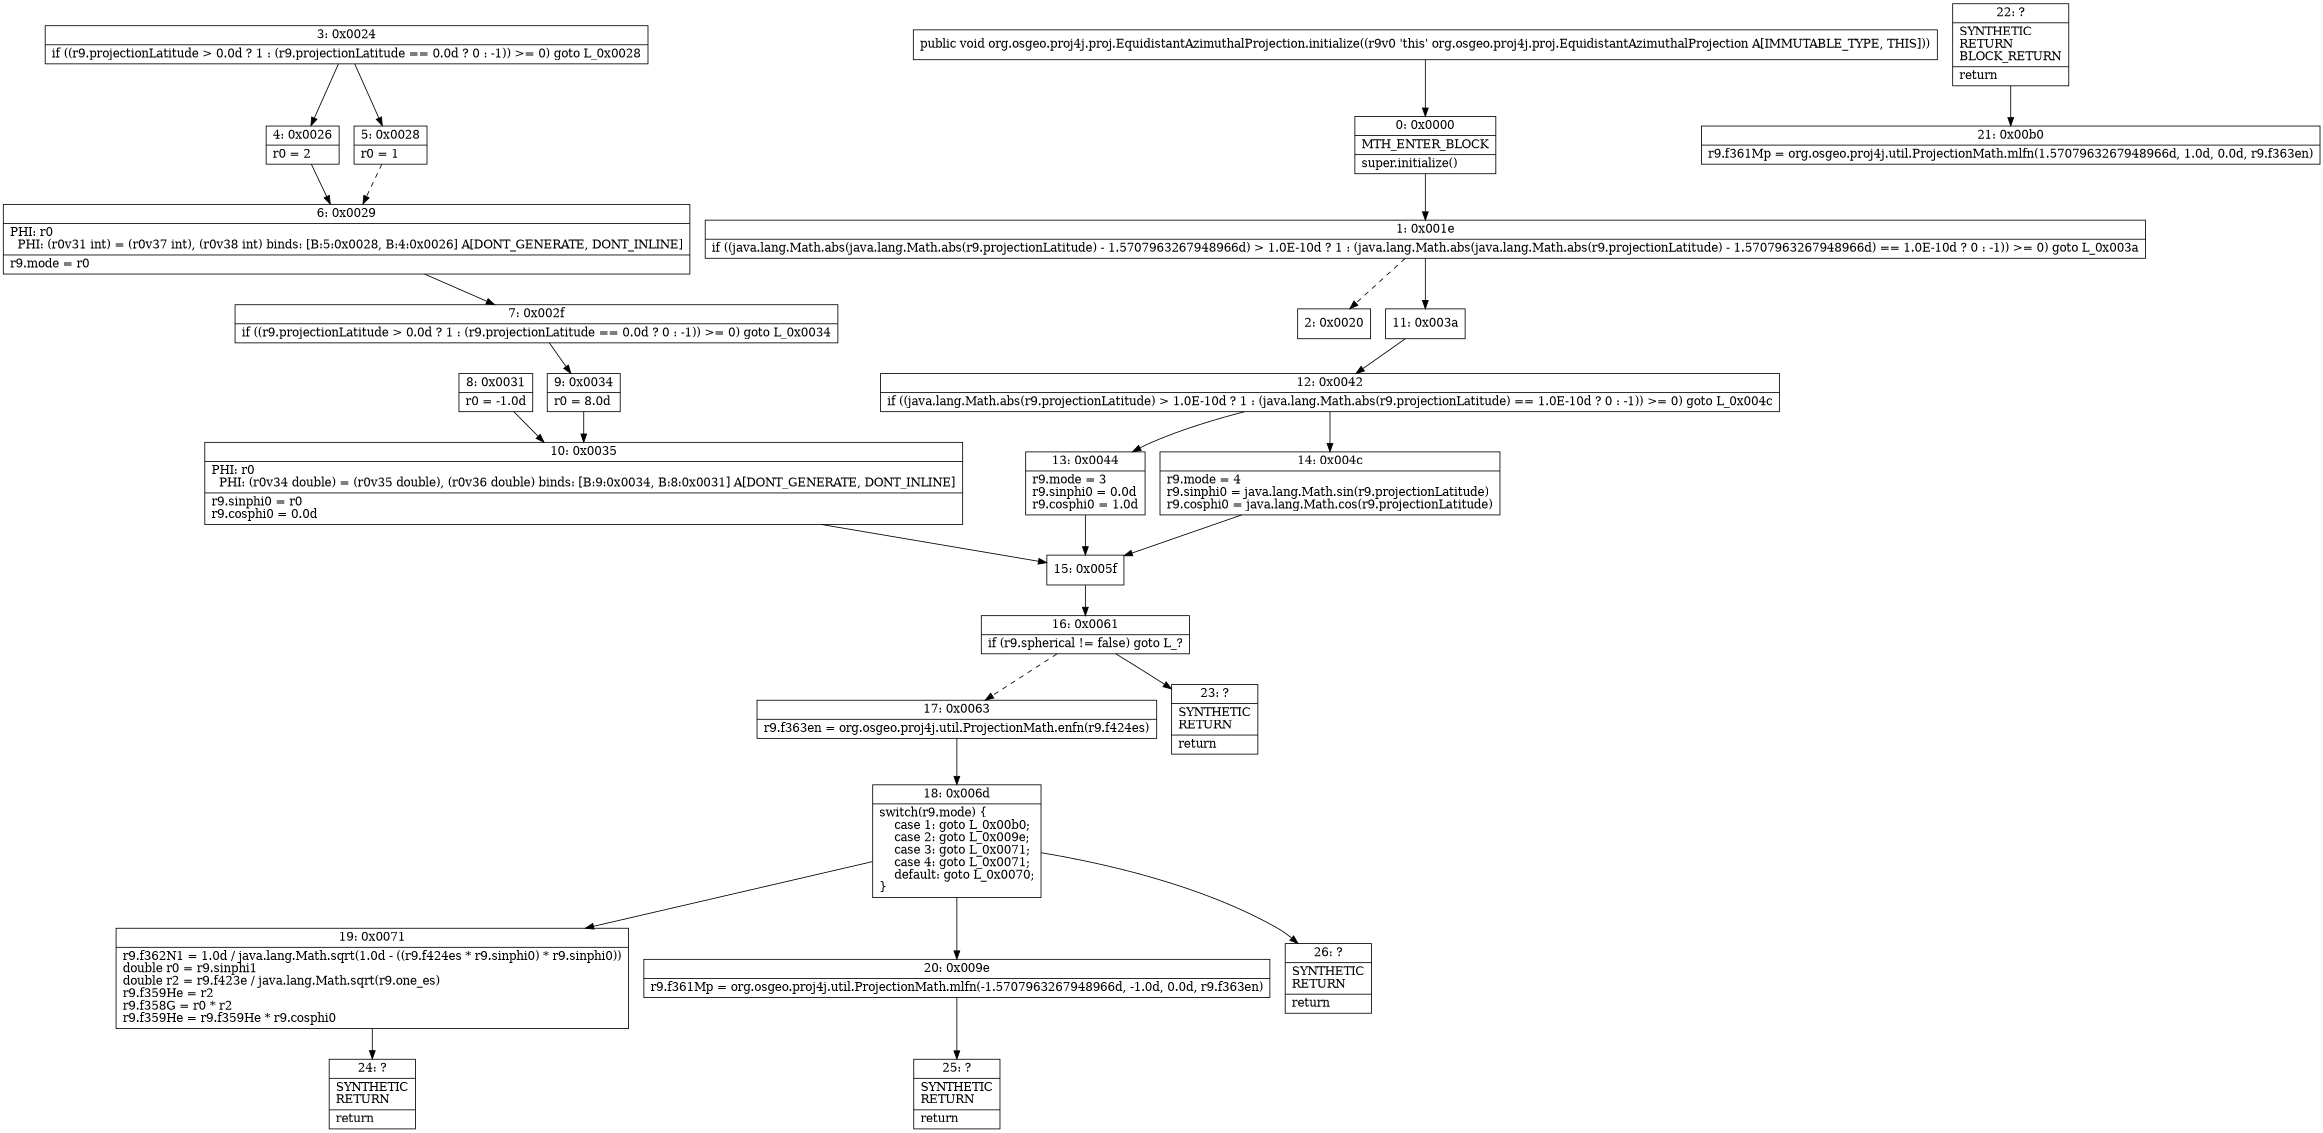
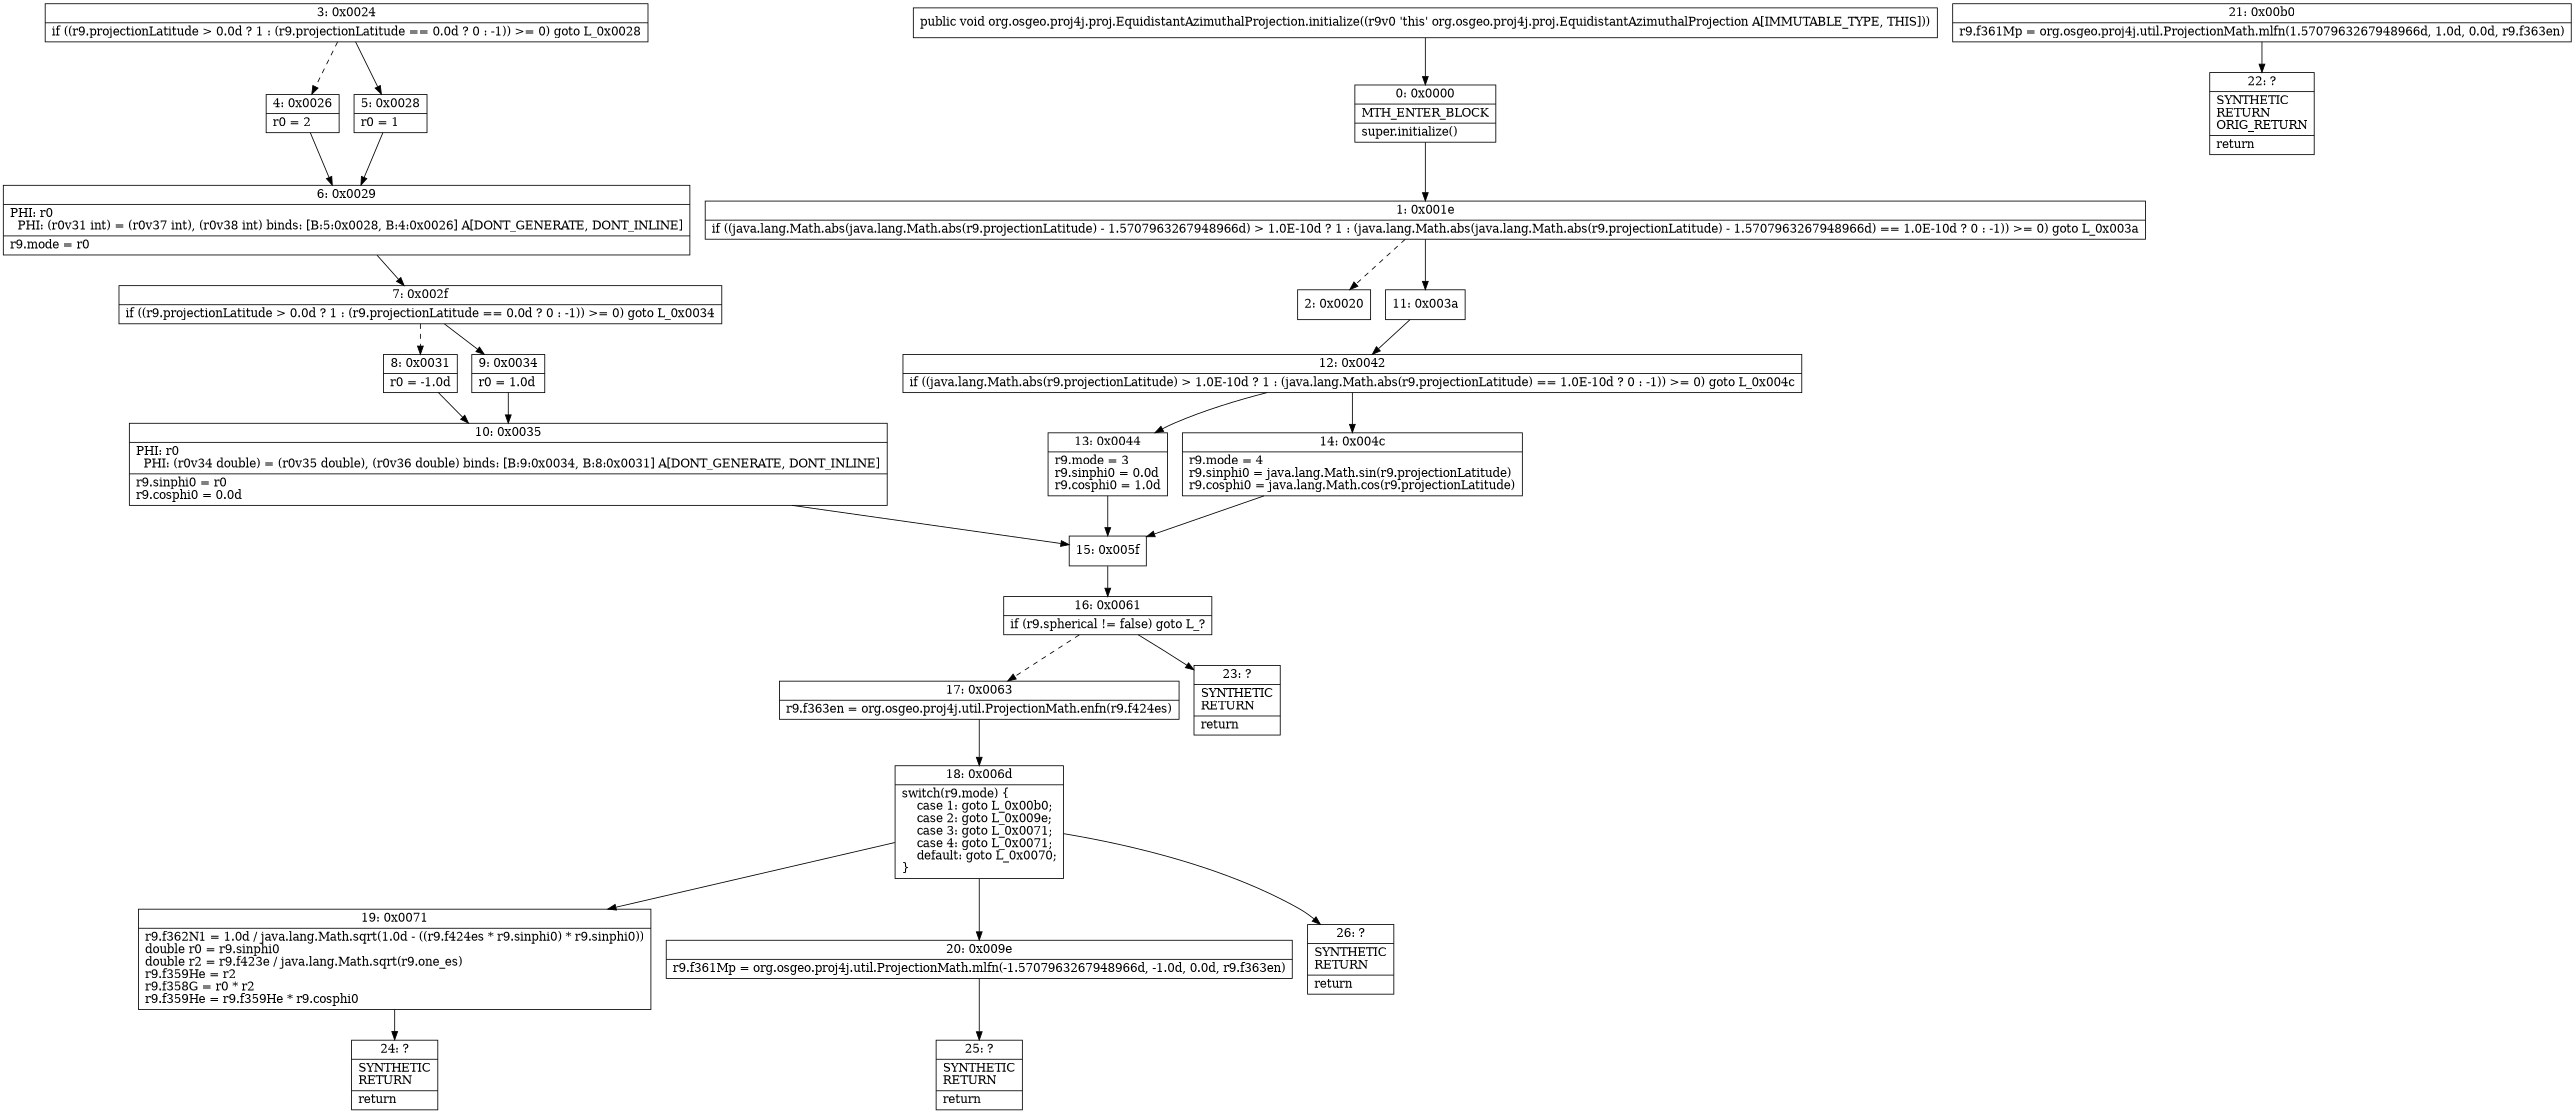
(2011, 57) -> (2262, 126)
(326, 91) -> (327, 64)
(2011, 102) -> (2262, 53)
(374, 180) -> (374, 155)
none -> (420, 335)
(582, 402) -> (507, 383)
(190, 969) -> (213, 950)
